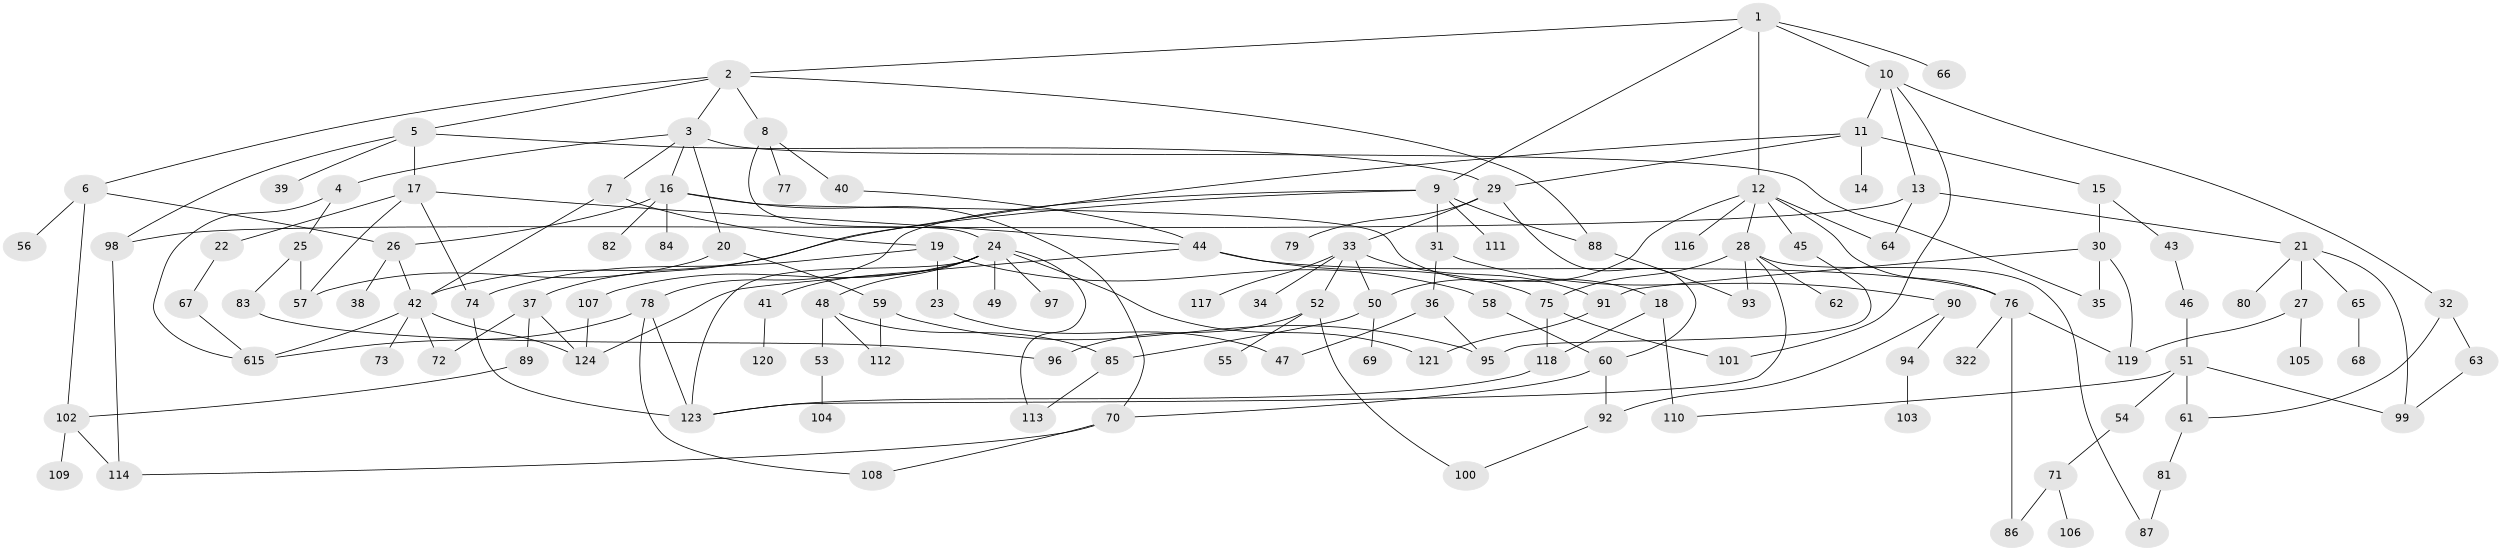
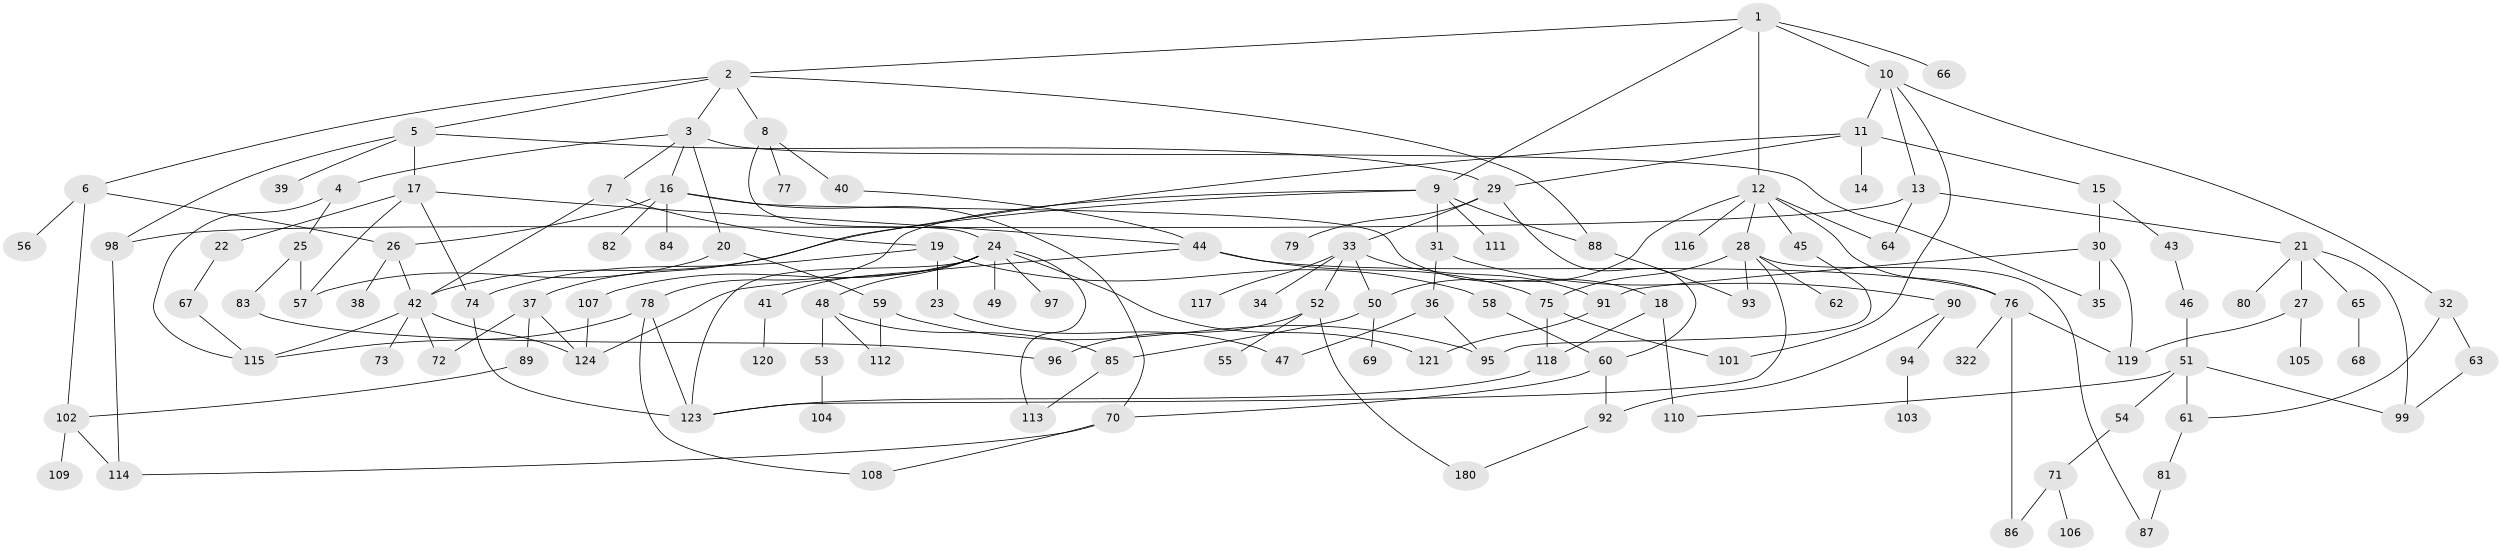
(255, 361) -> (255, 361)
(1466, 476) -> (1466, 476)
